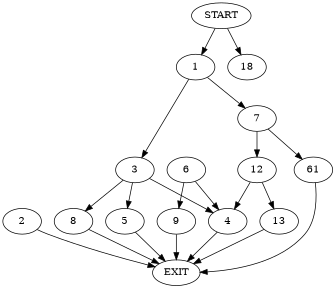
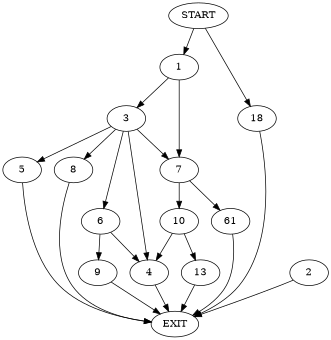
none -> (150, 142)
none -> (114, 166)
(257, 170) -> (179, 221)
none -> (261, 235)
